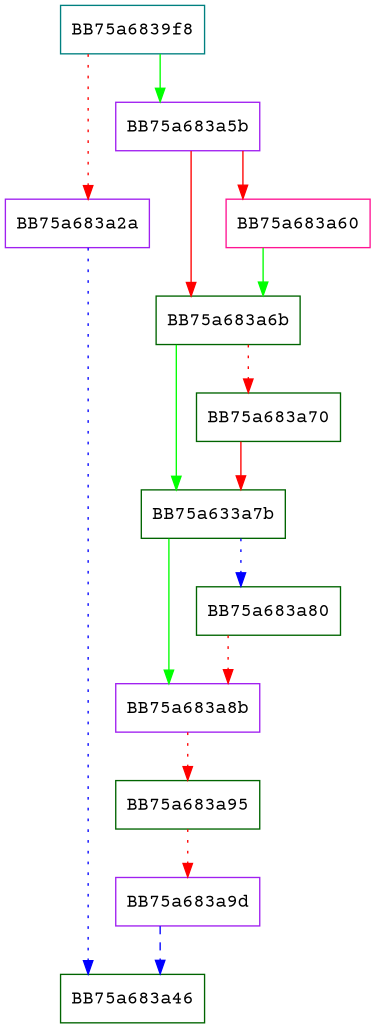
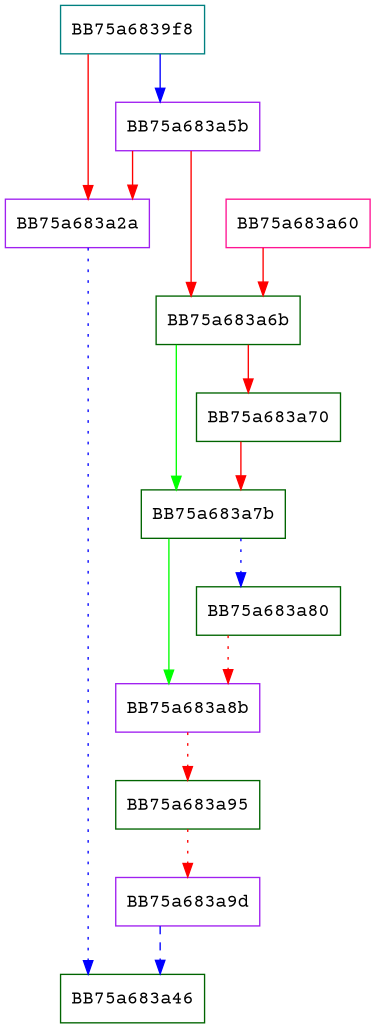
(160, 71) -> (160, 71)
(88, 120) -> (88, 120)
(243, 168) -> (133, 168)
(263, 265) -> (263, 265)
(248, 362) -> (248, 362)
(213, 514) -> (213, 514)
